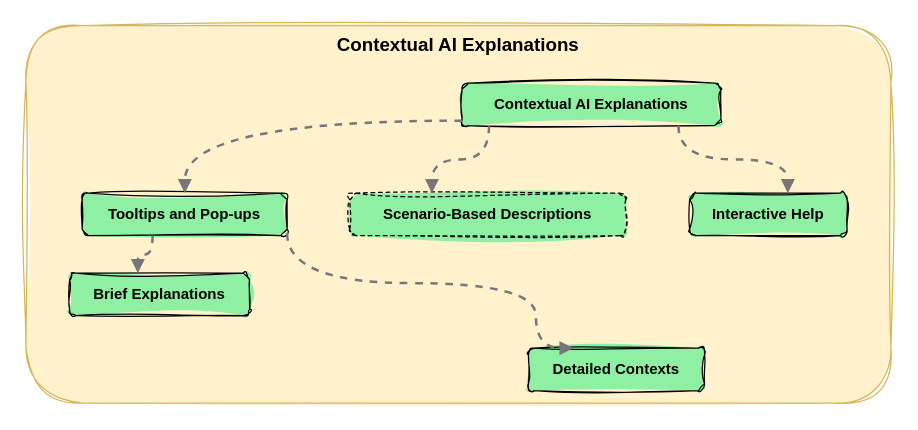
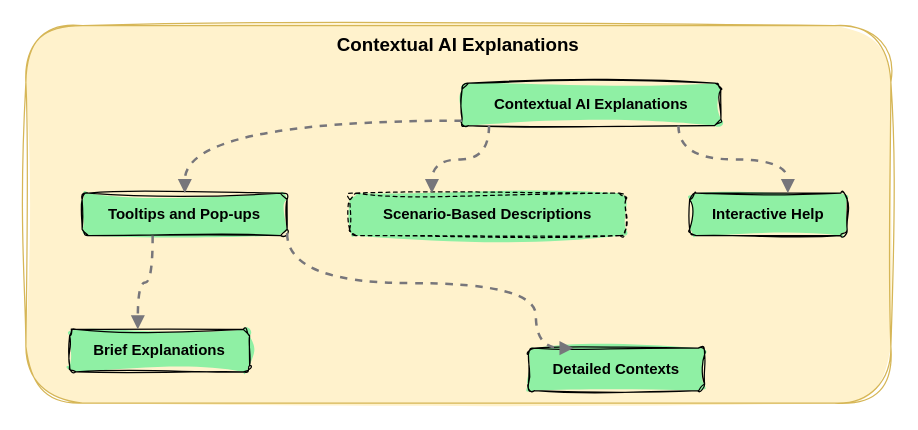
(159, 294) -> (159, 351)
